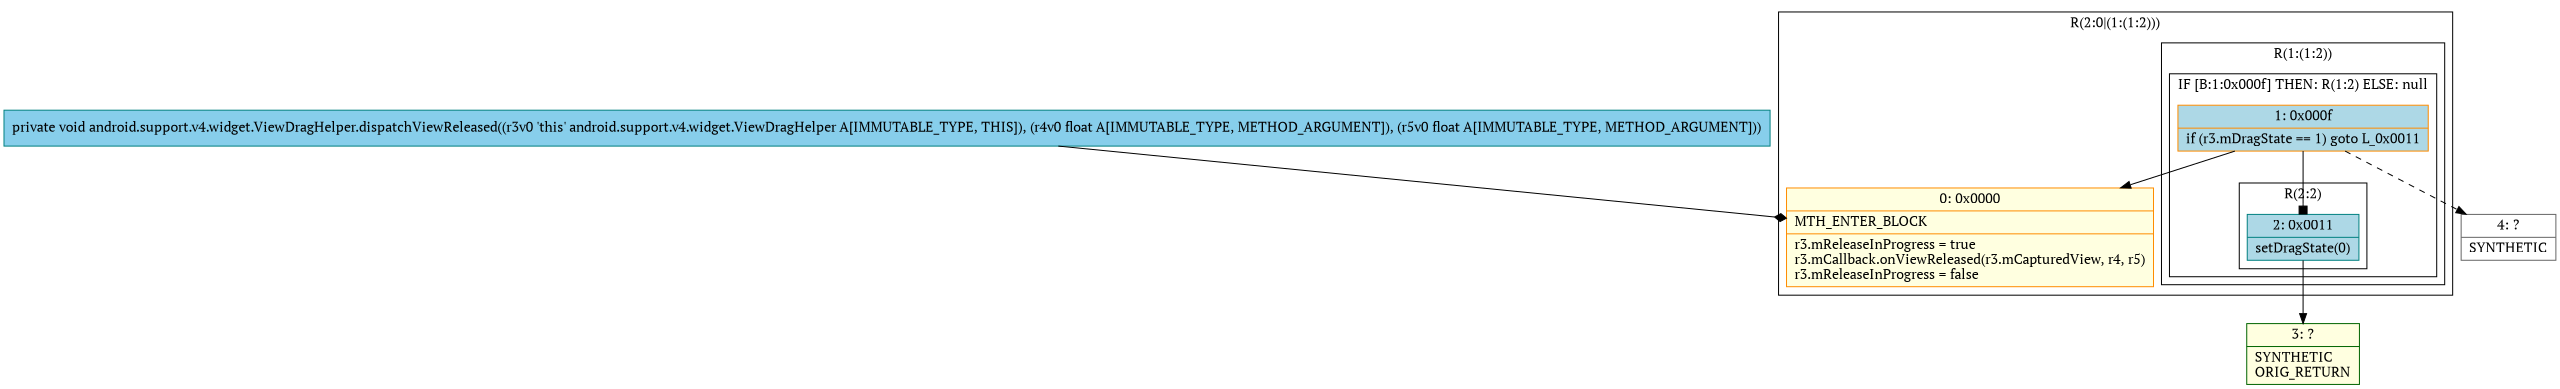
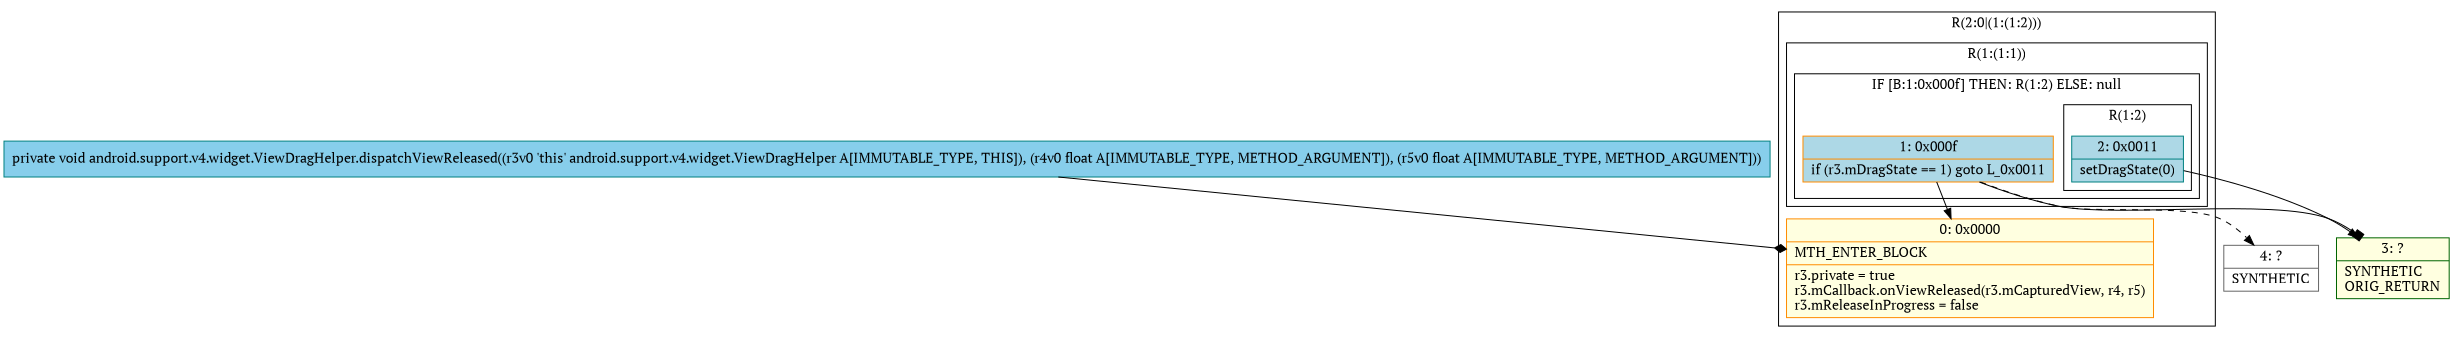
(2303, 54) -> (1997, 54)
(2303, 176) -> (2224, 209)
(2303, 194) -> (2128, 116)
(1885, 245) -> (1845, 276)
